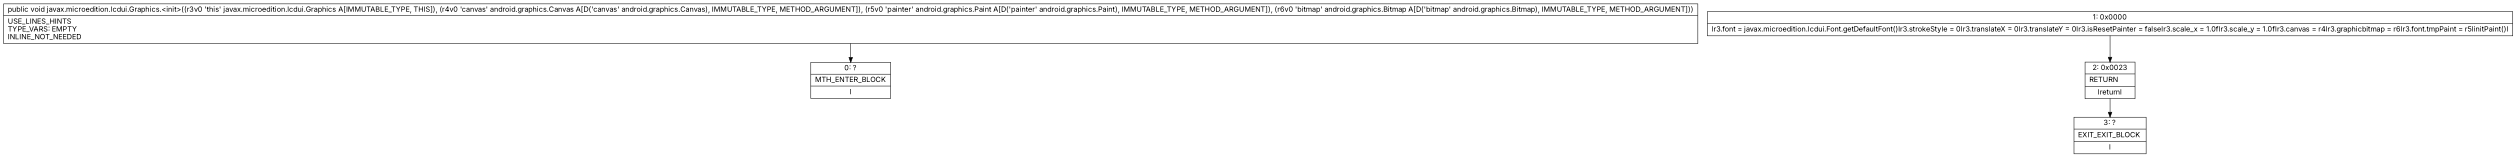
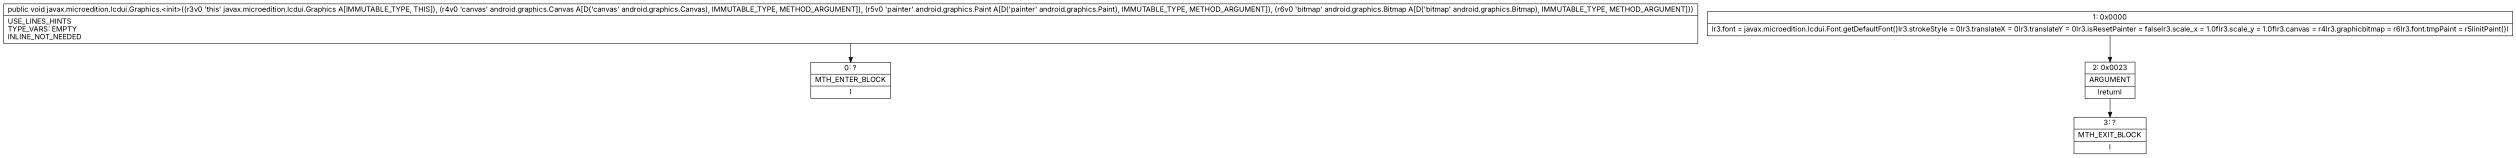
(2104, 80) -> (2110, 80)
(2109, 135) -> (2110, 135)
